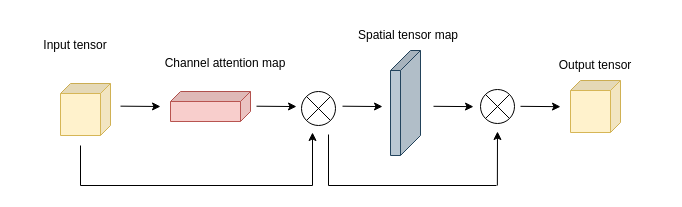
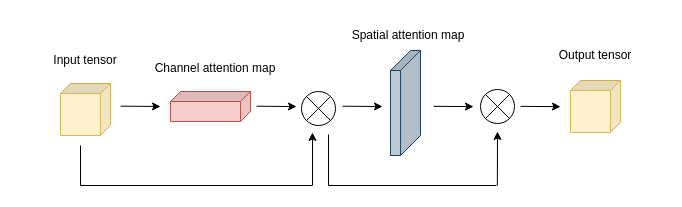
(409, 36) -> (409, 36)
(76, 46) -> (86, 61)
(226, 64) -> (216, 69)
(596, 66) -> (596, 56)
